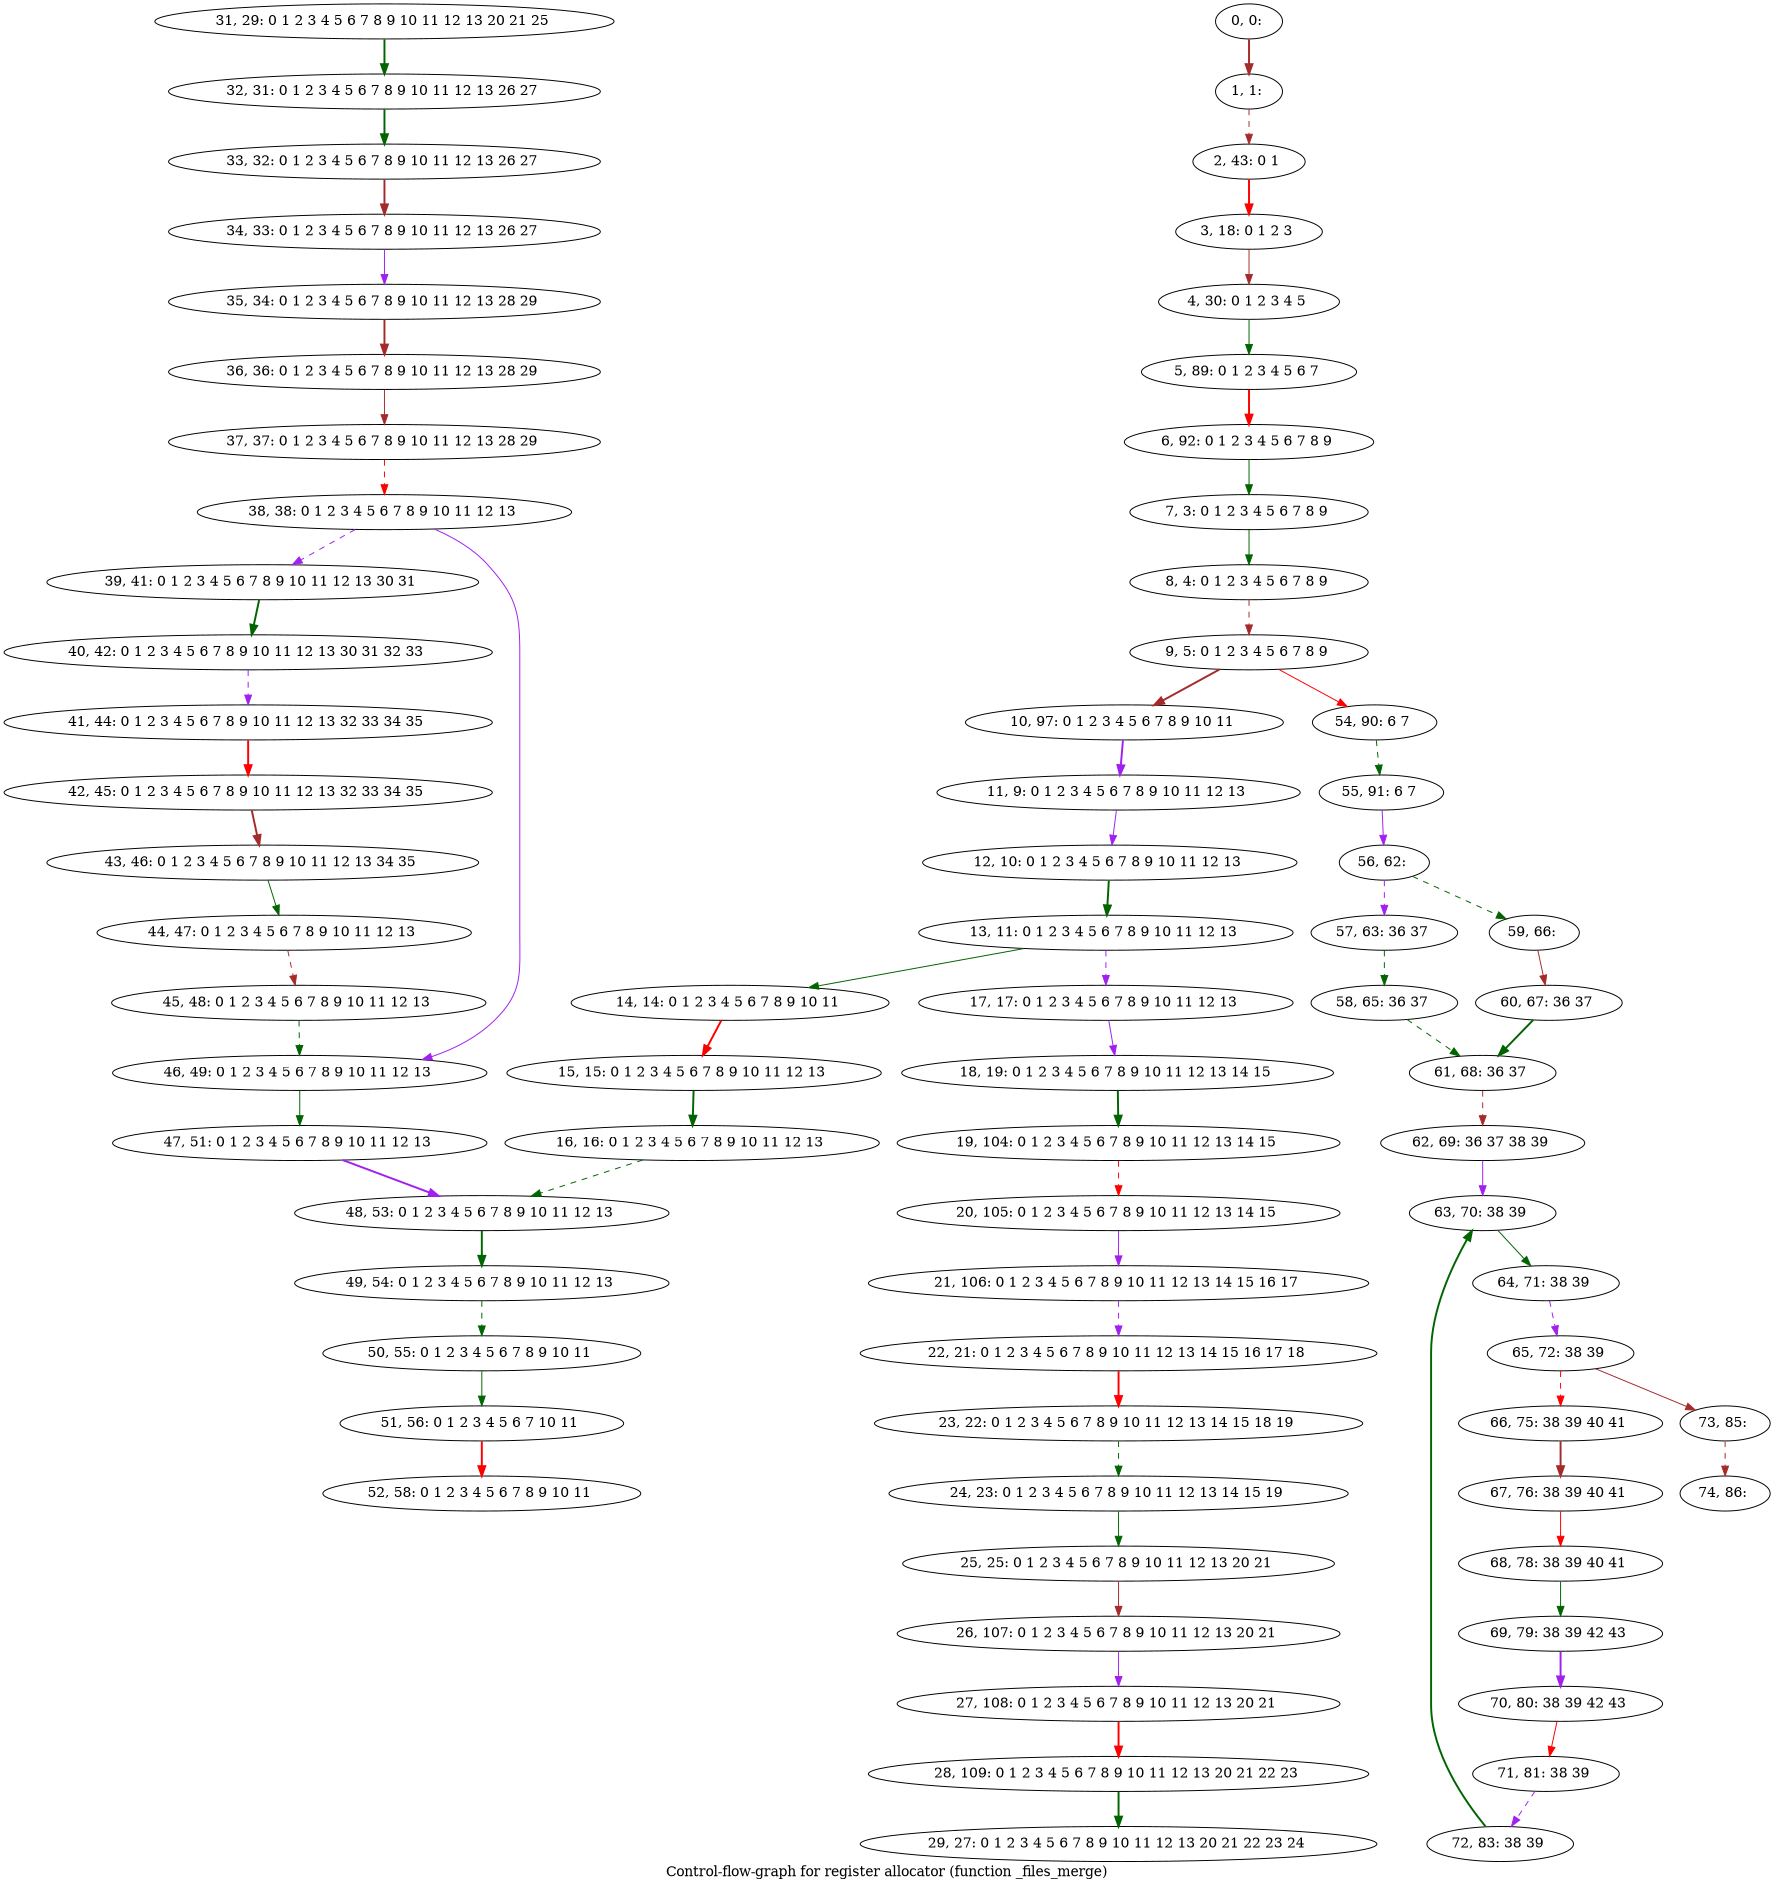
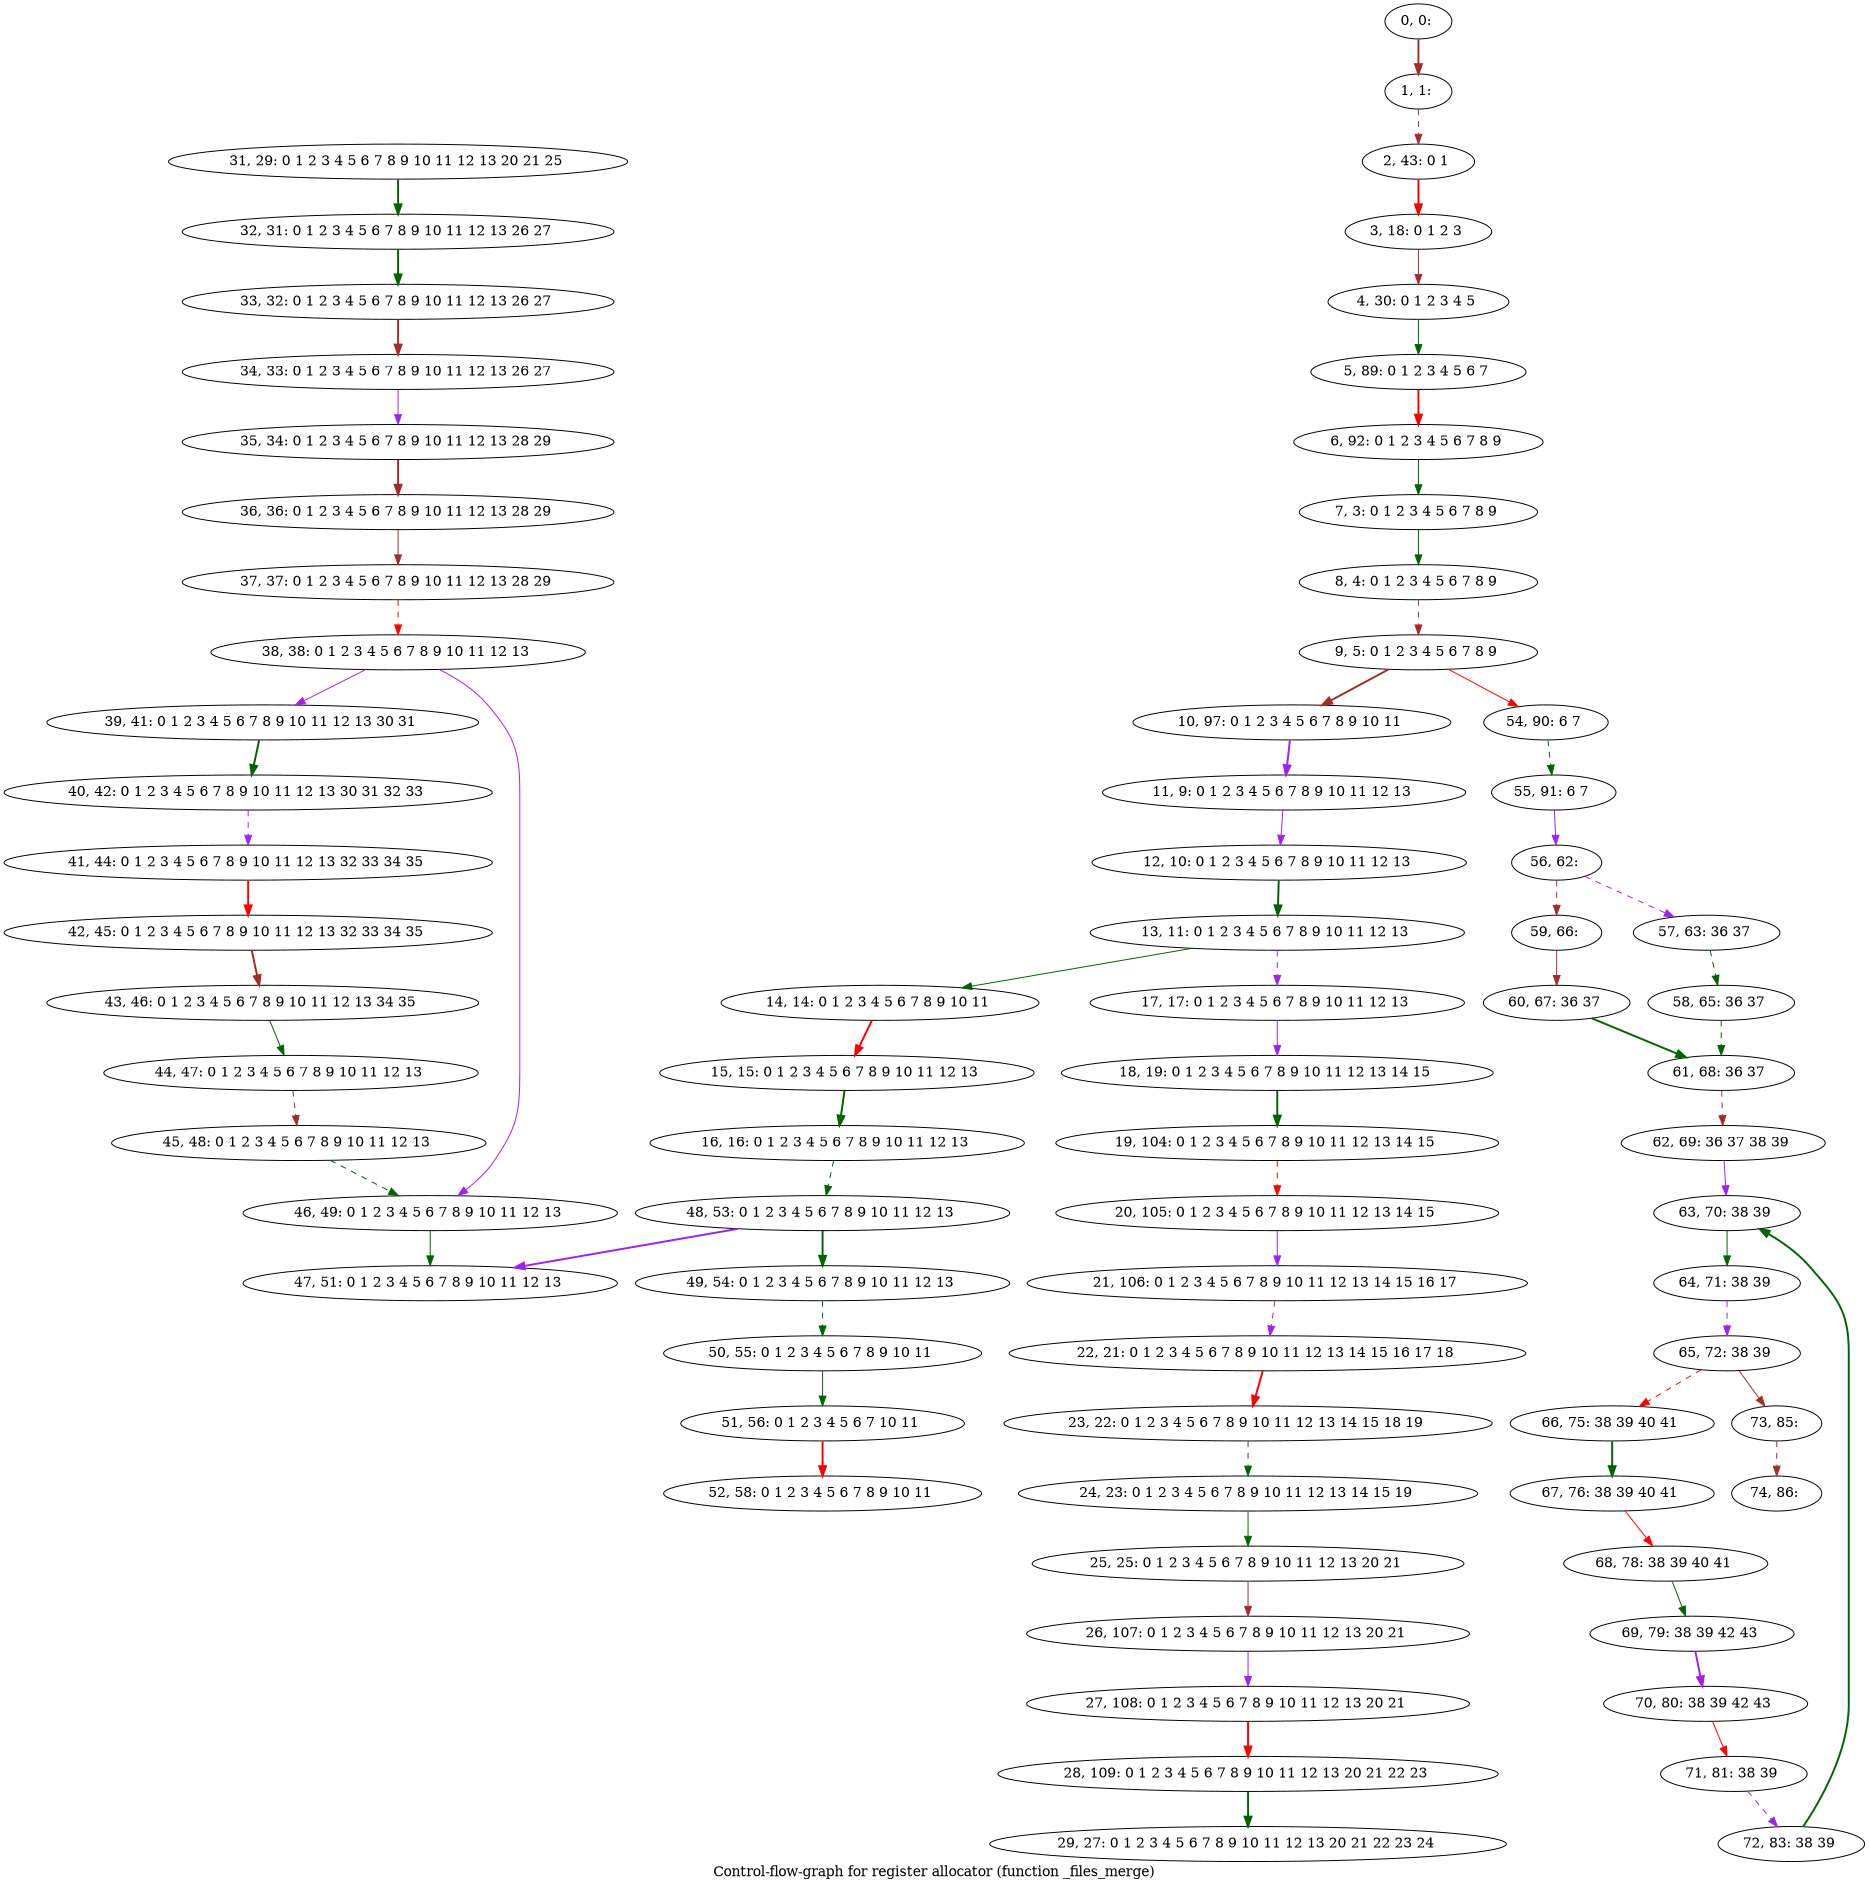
(328, 545) -> (335, 685)
(1455, 896) -> (1557, 893)
(386, 1176) -> (631, 1247)
(1561, 1454) -> (1612, 1454)
